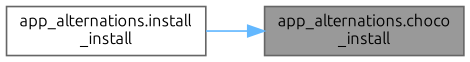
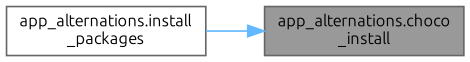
(106, 31) -> (106, 31)
